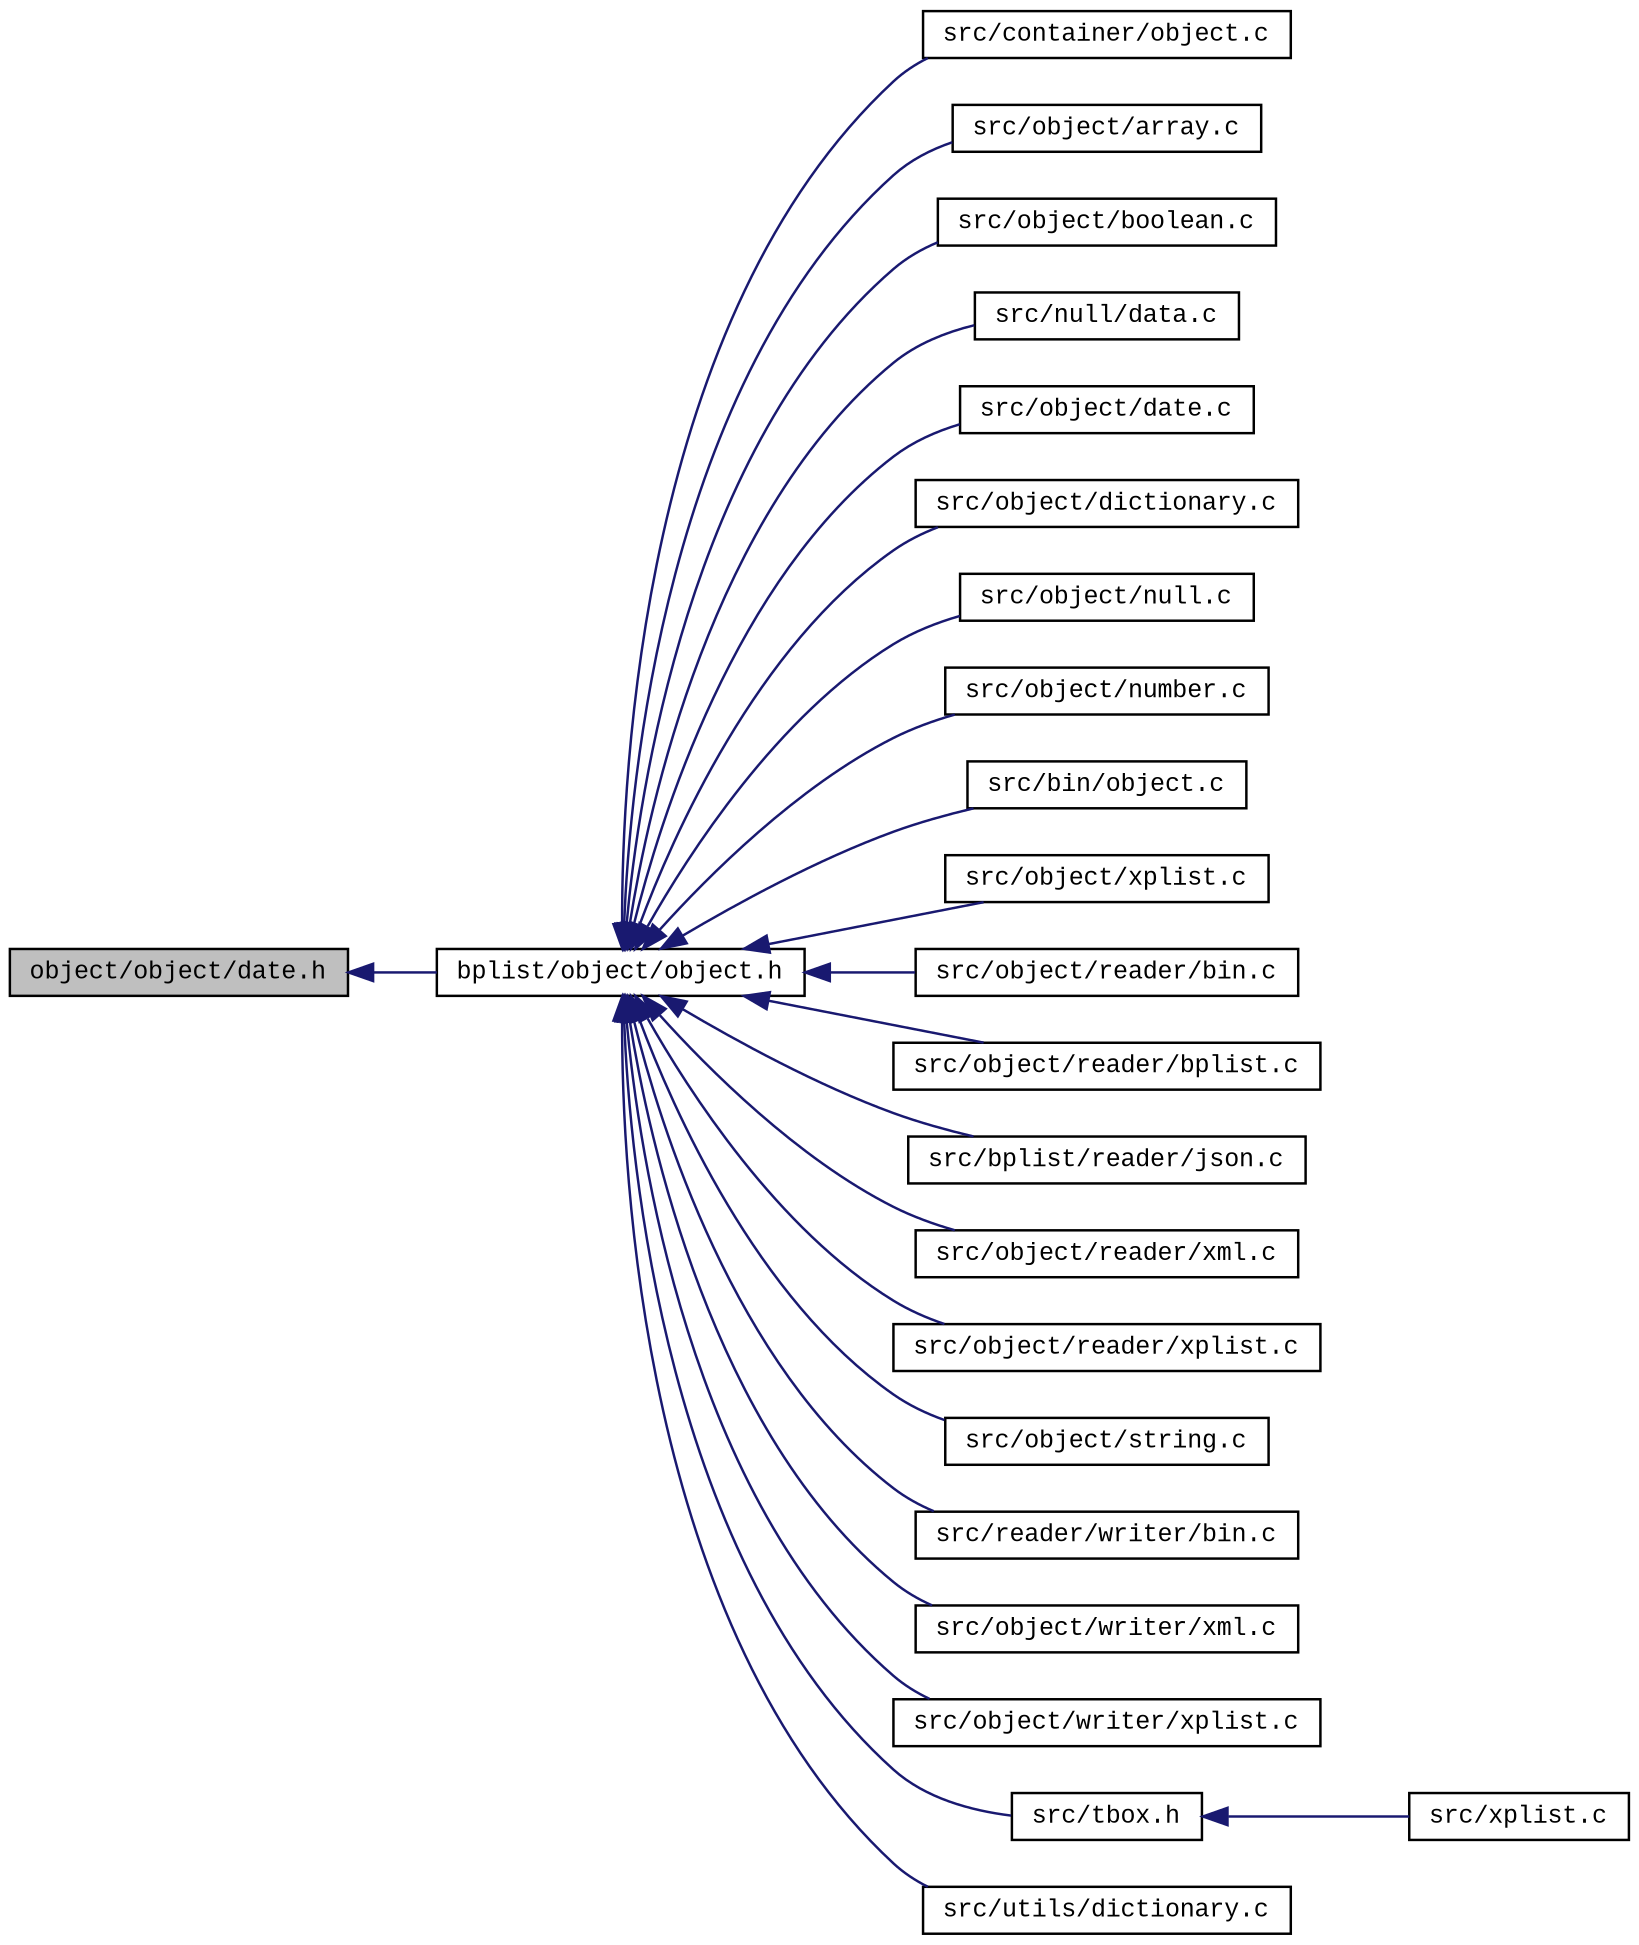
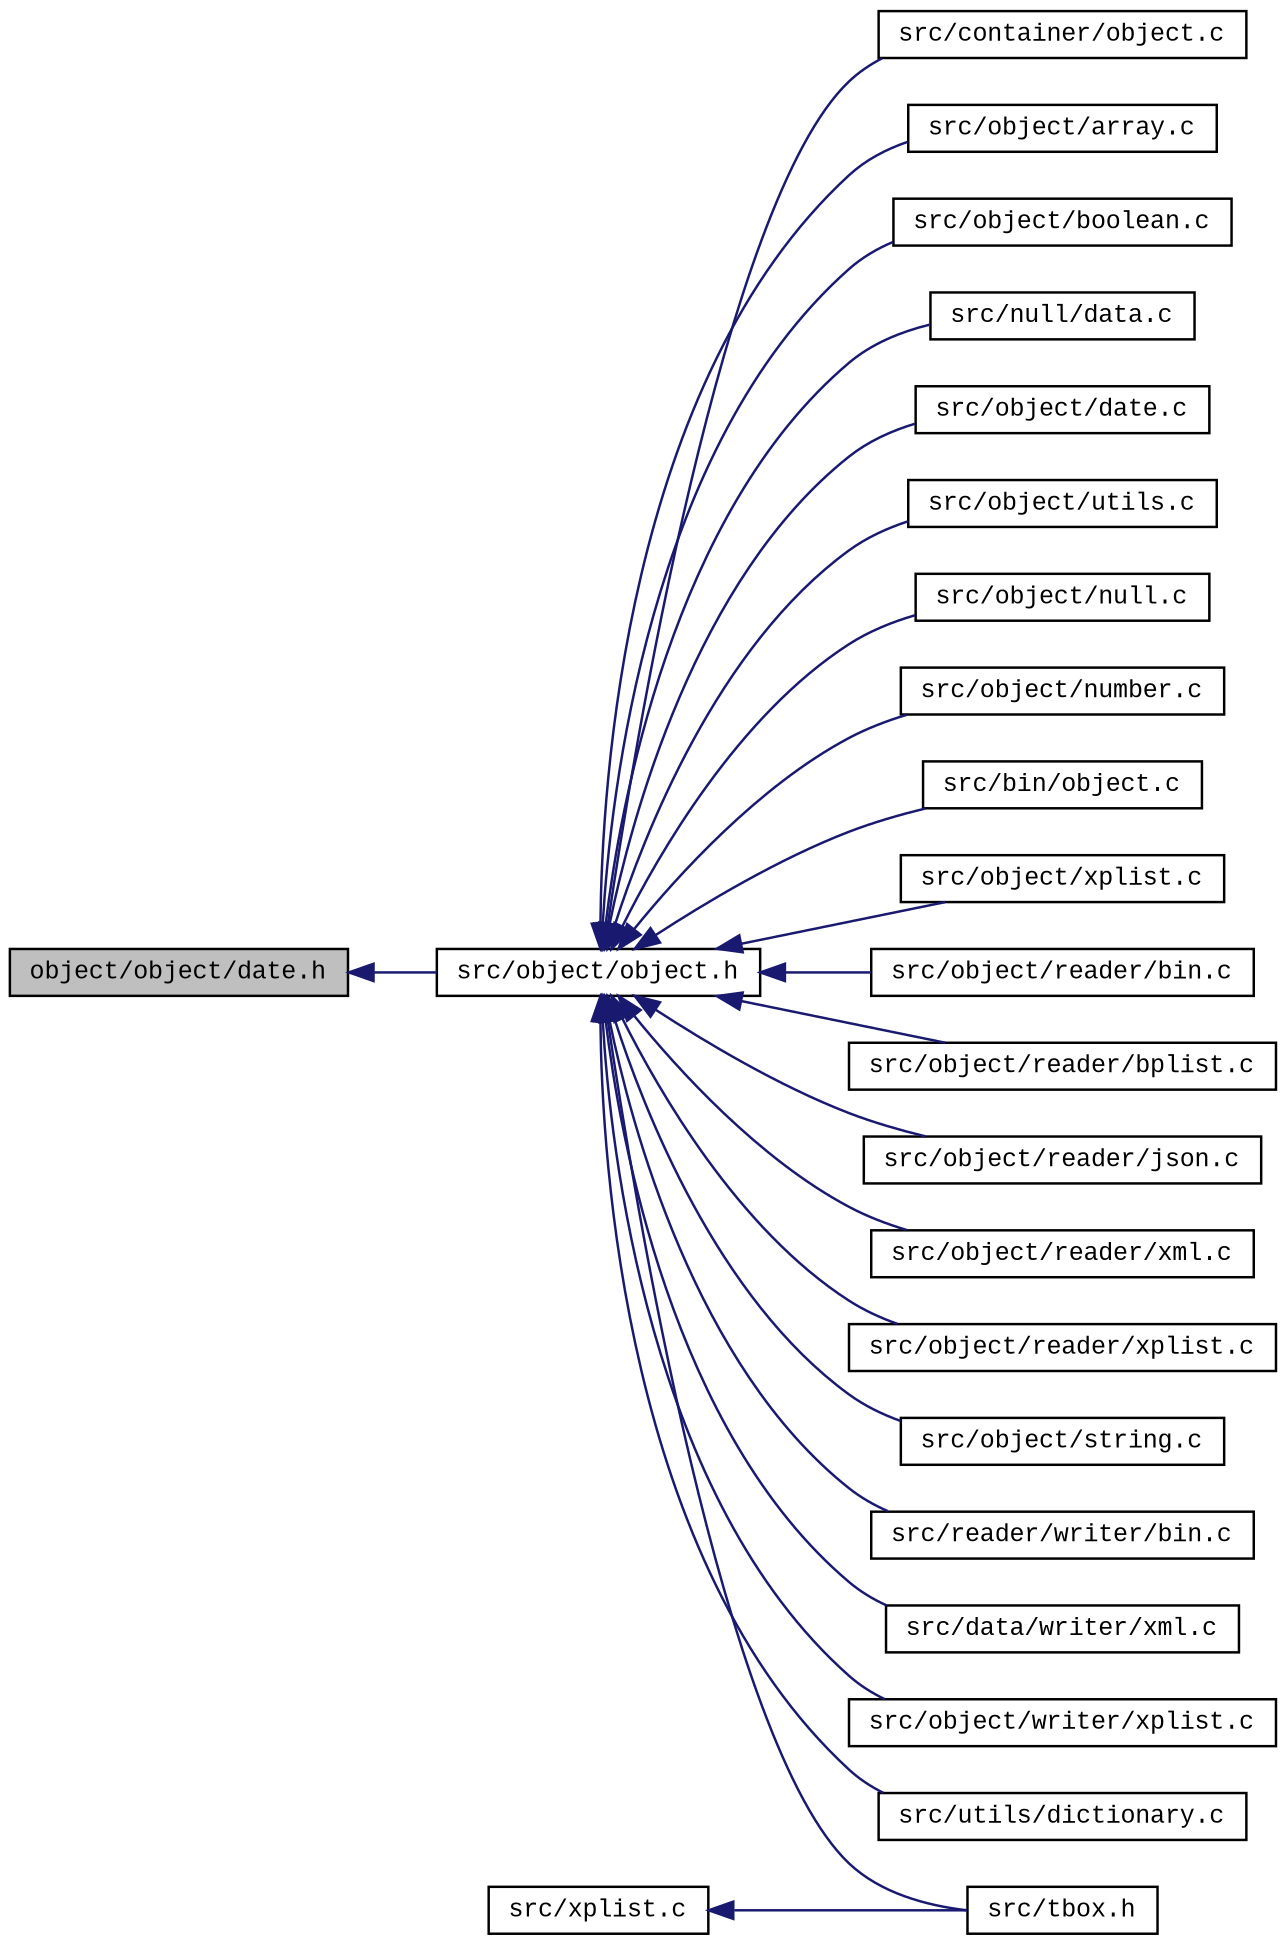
(1107, 503) -> (1062, 503)
(621, 972) -> (599, 972)
(1107, 1160) -> (1062, 1160)
(1107, 1629) -> (1062, 1629)
(1319, 1816) -> (851, 1910)
